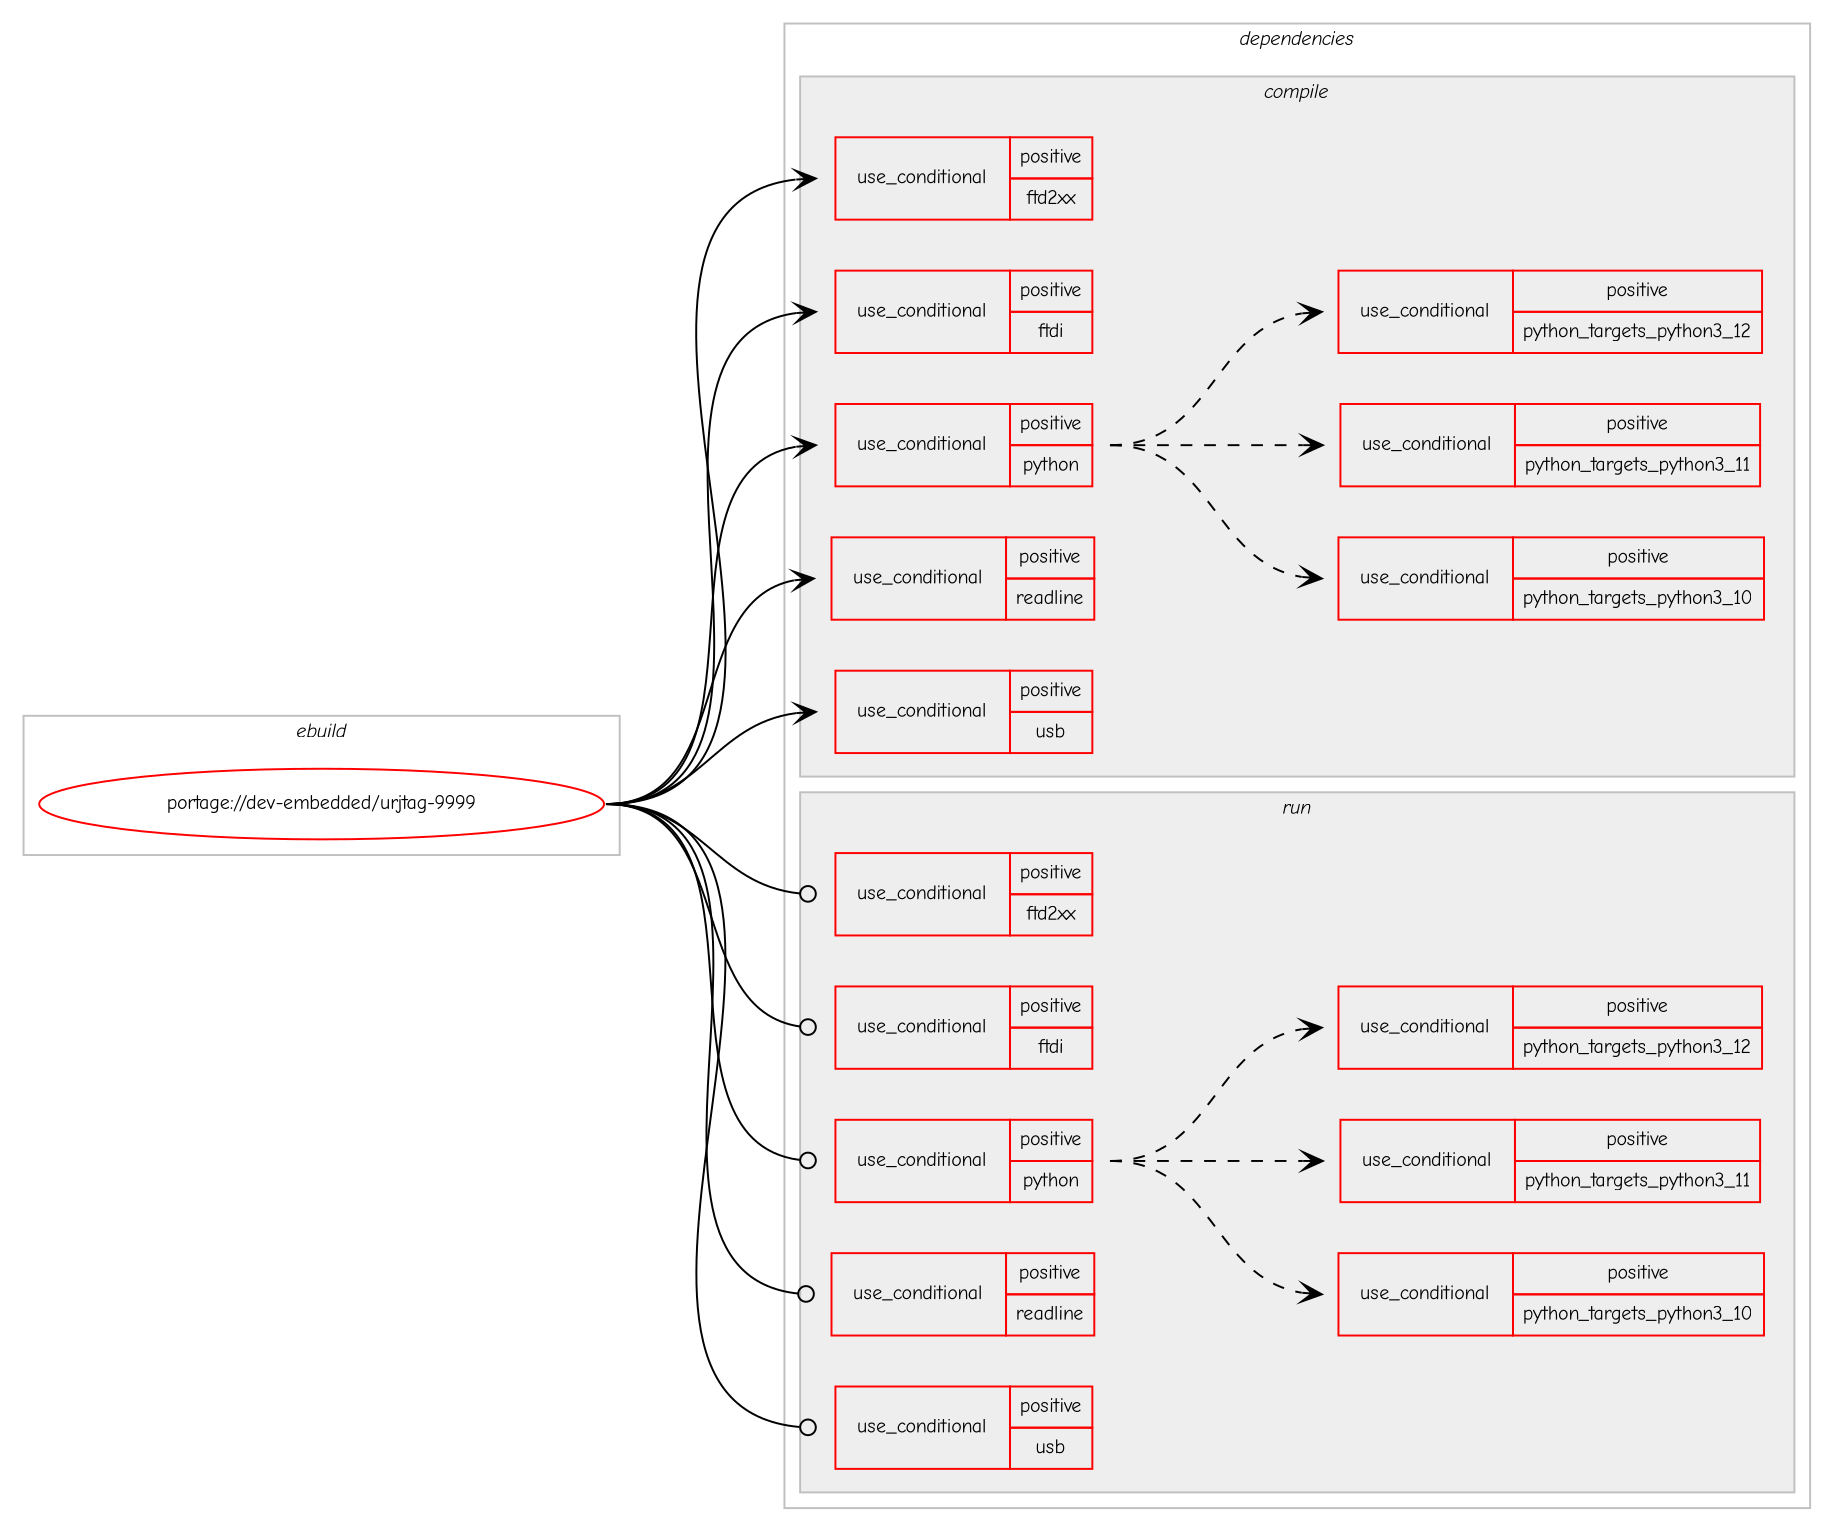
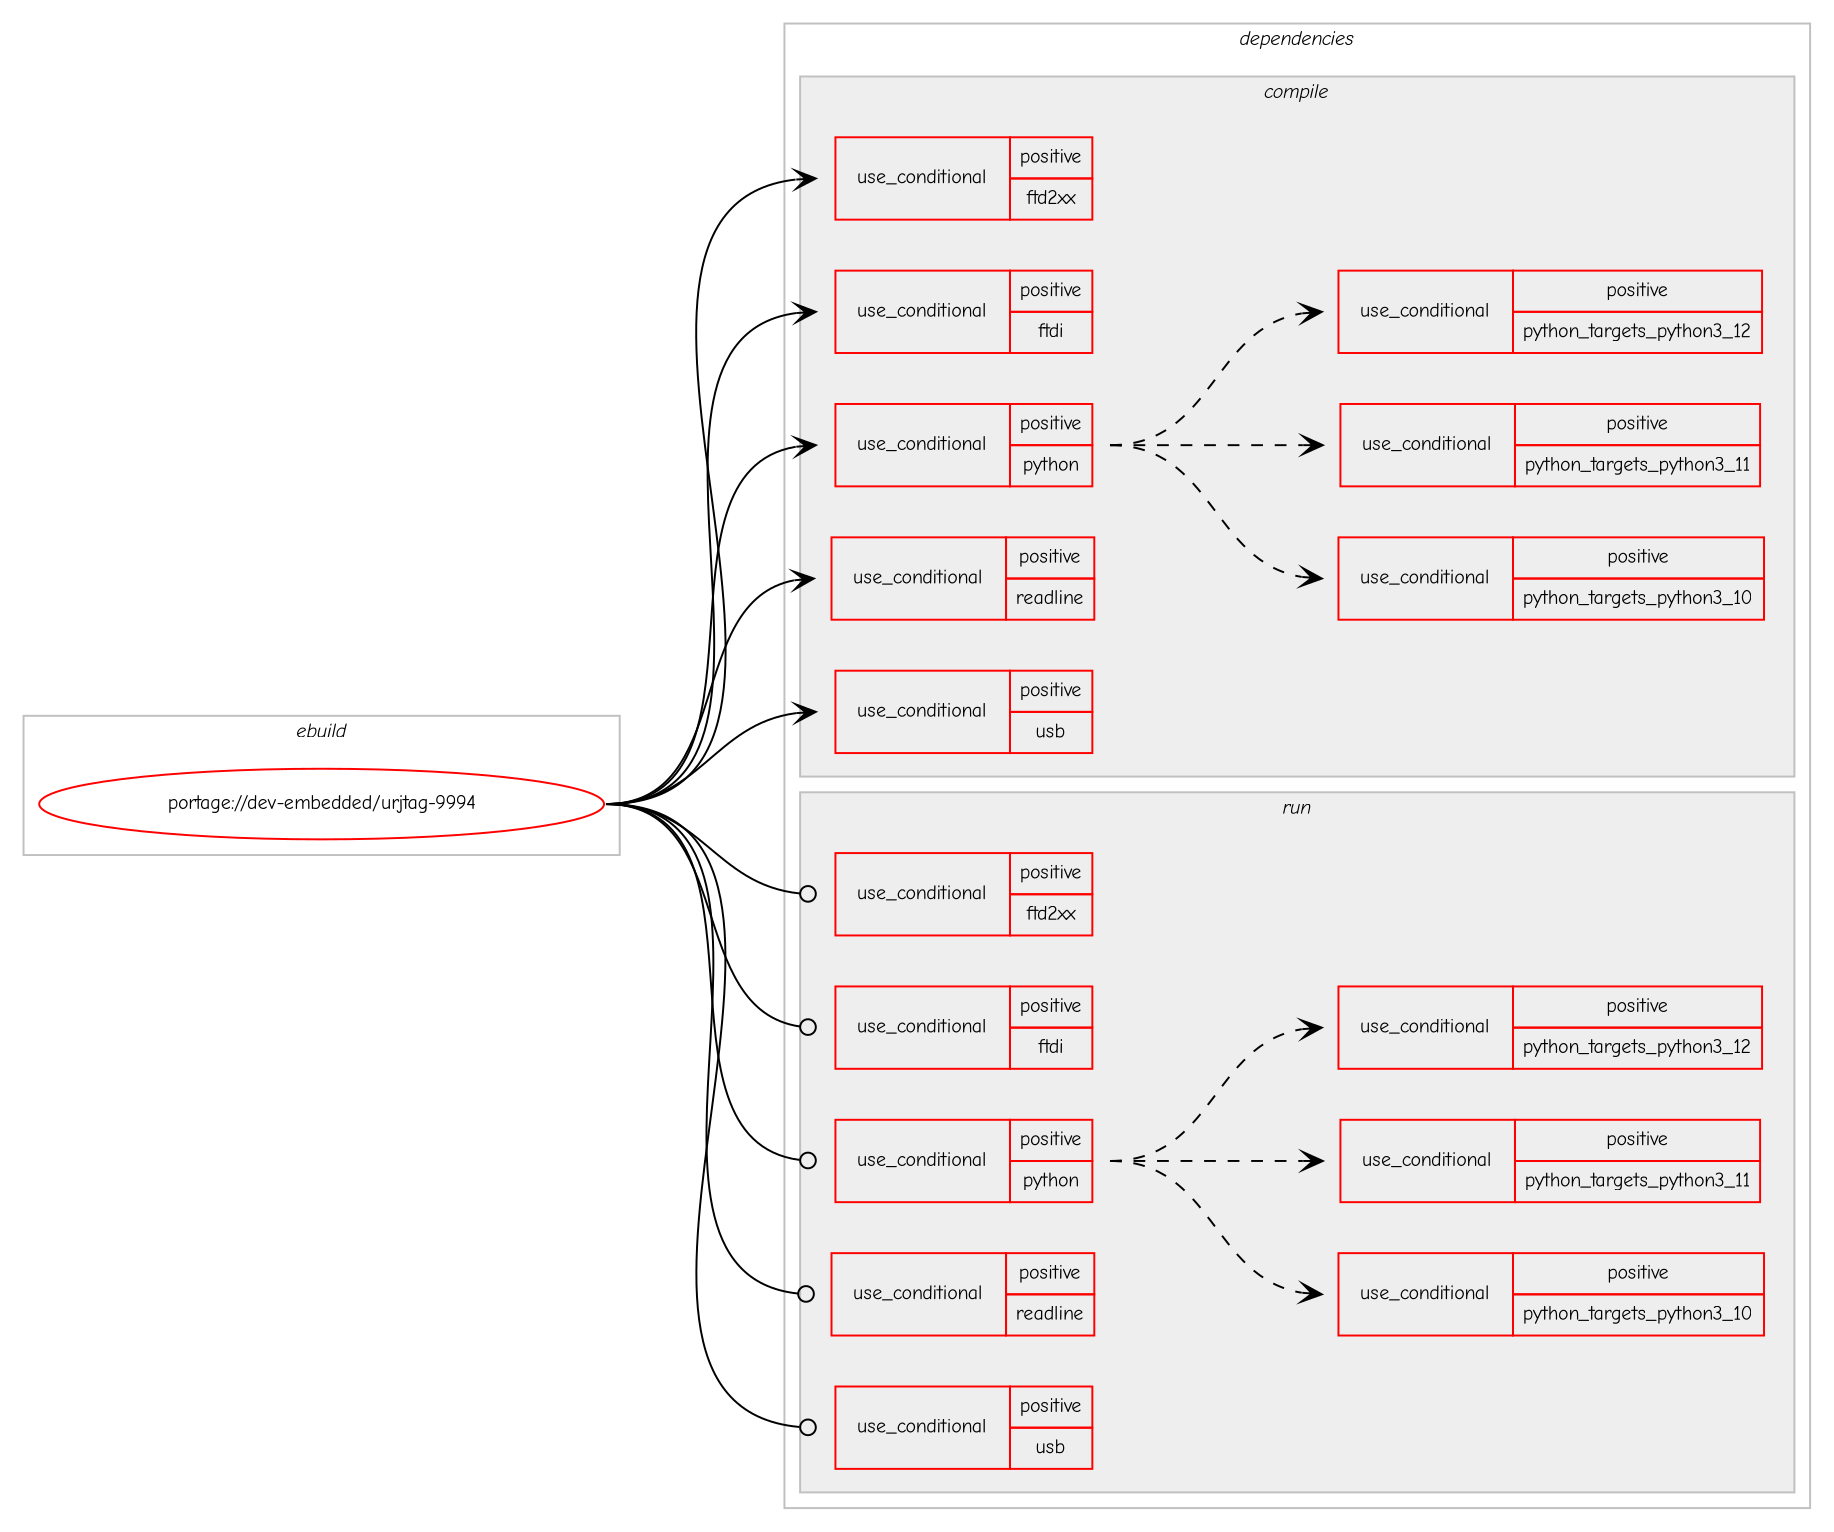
(322, 804) -> (322, 804)
